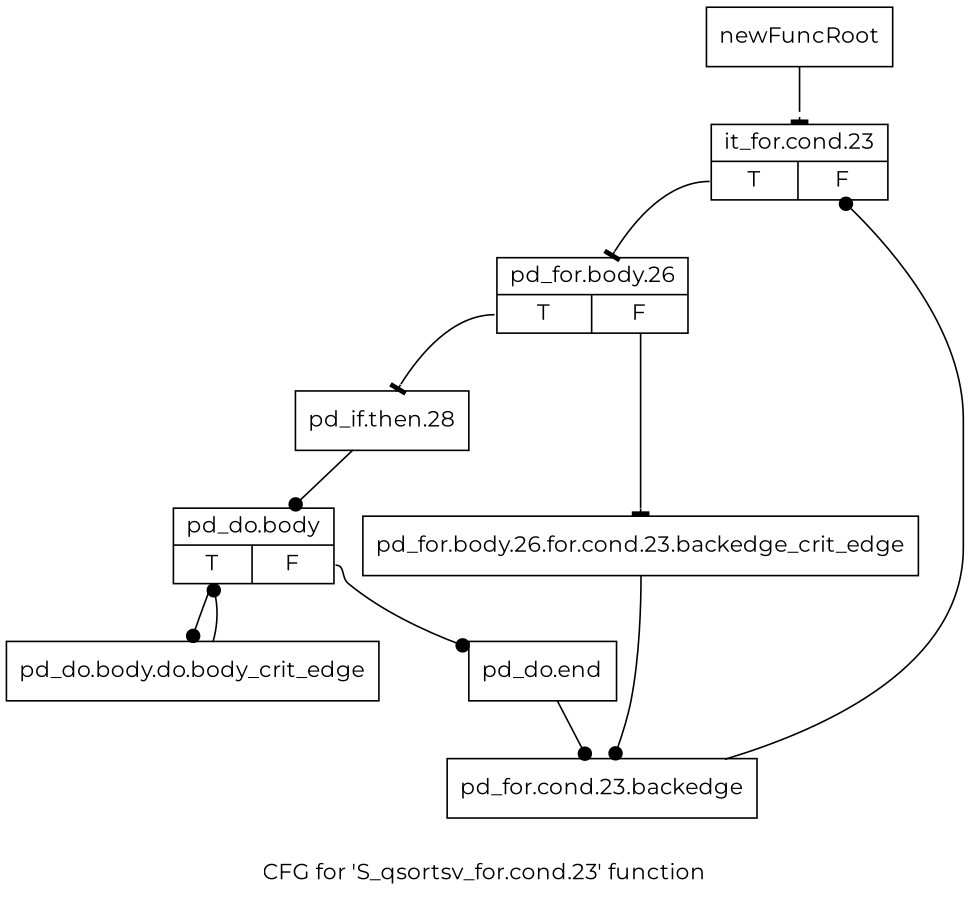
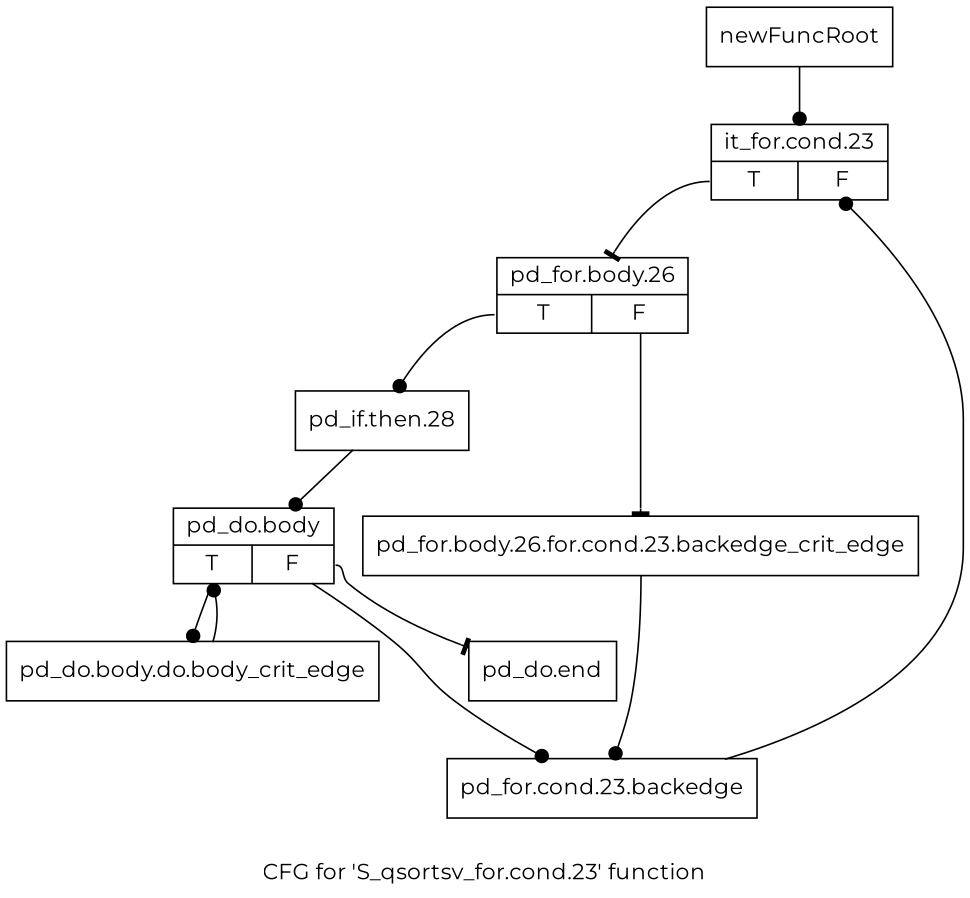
(800, 89) -> (800, 89)
(440, 338) -> (440, 338)
(392, 613) -> (392, 613)
(569, 724) -> (422, 670)
